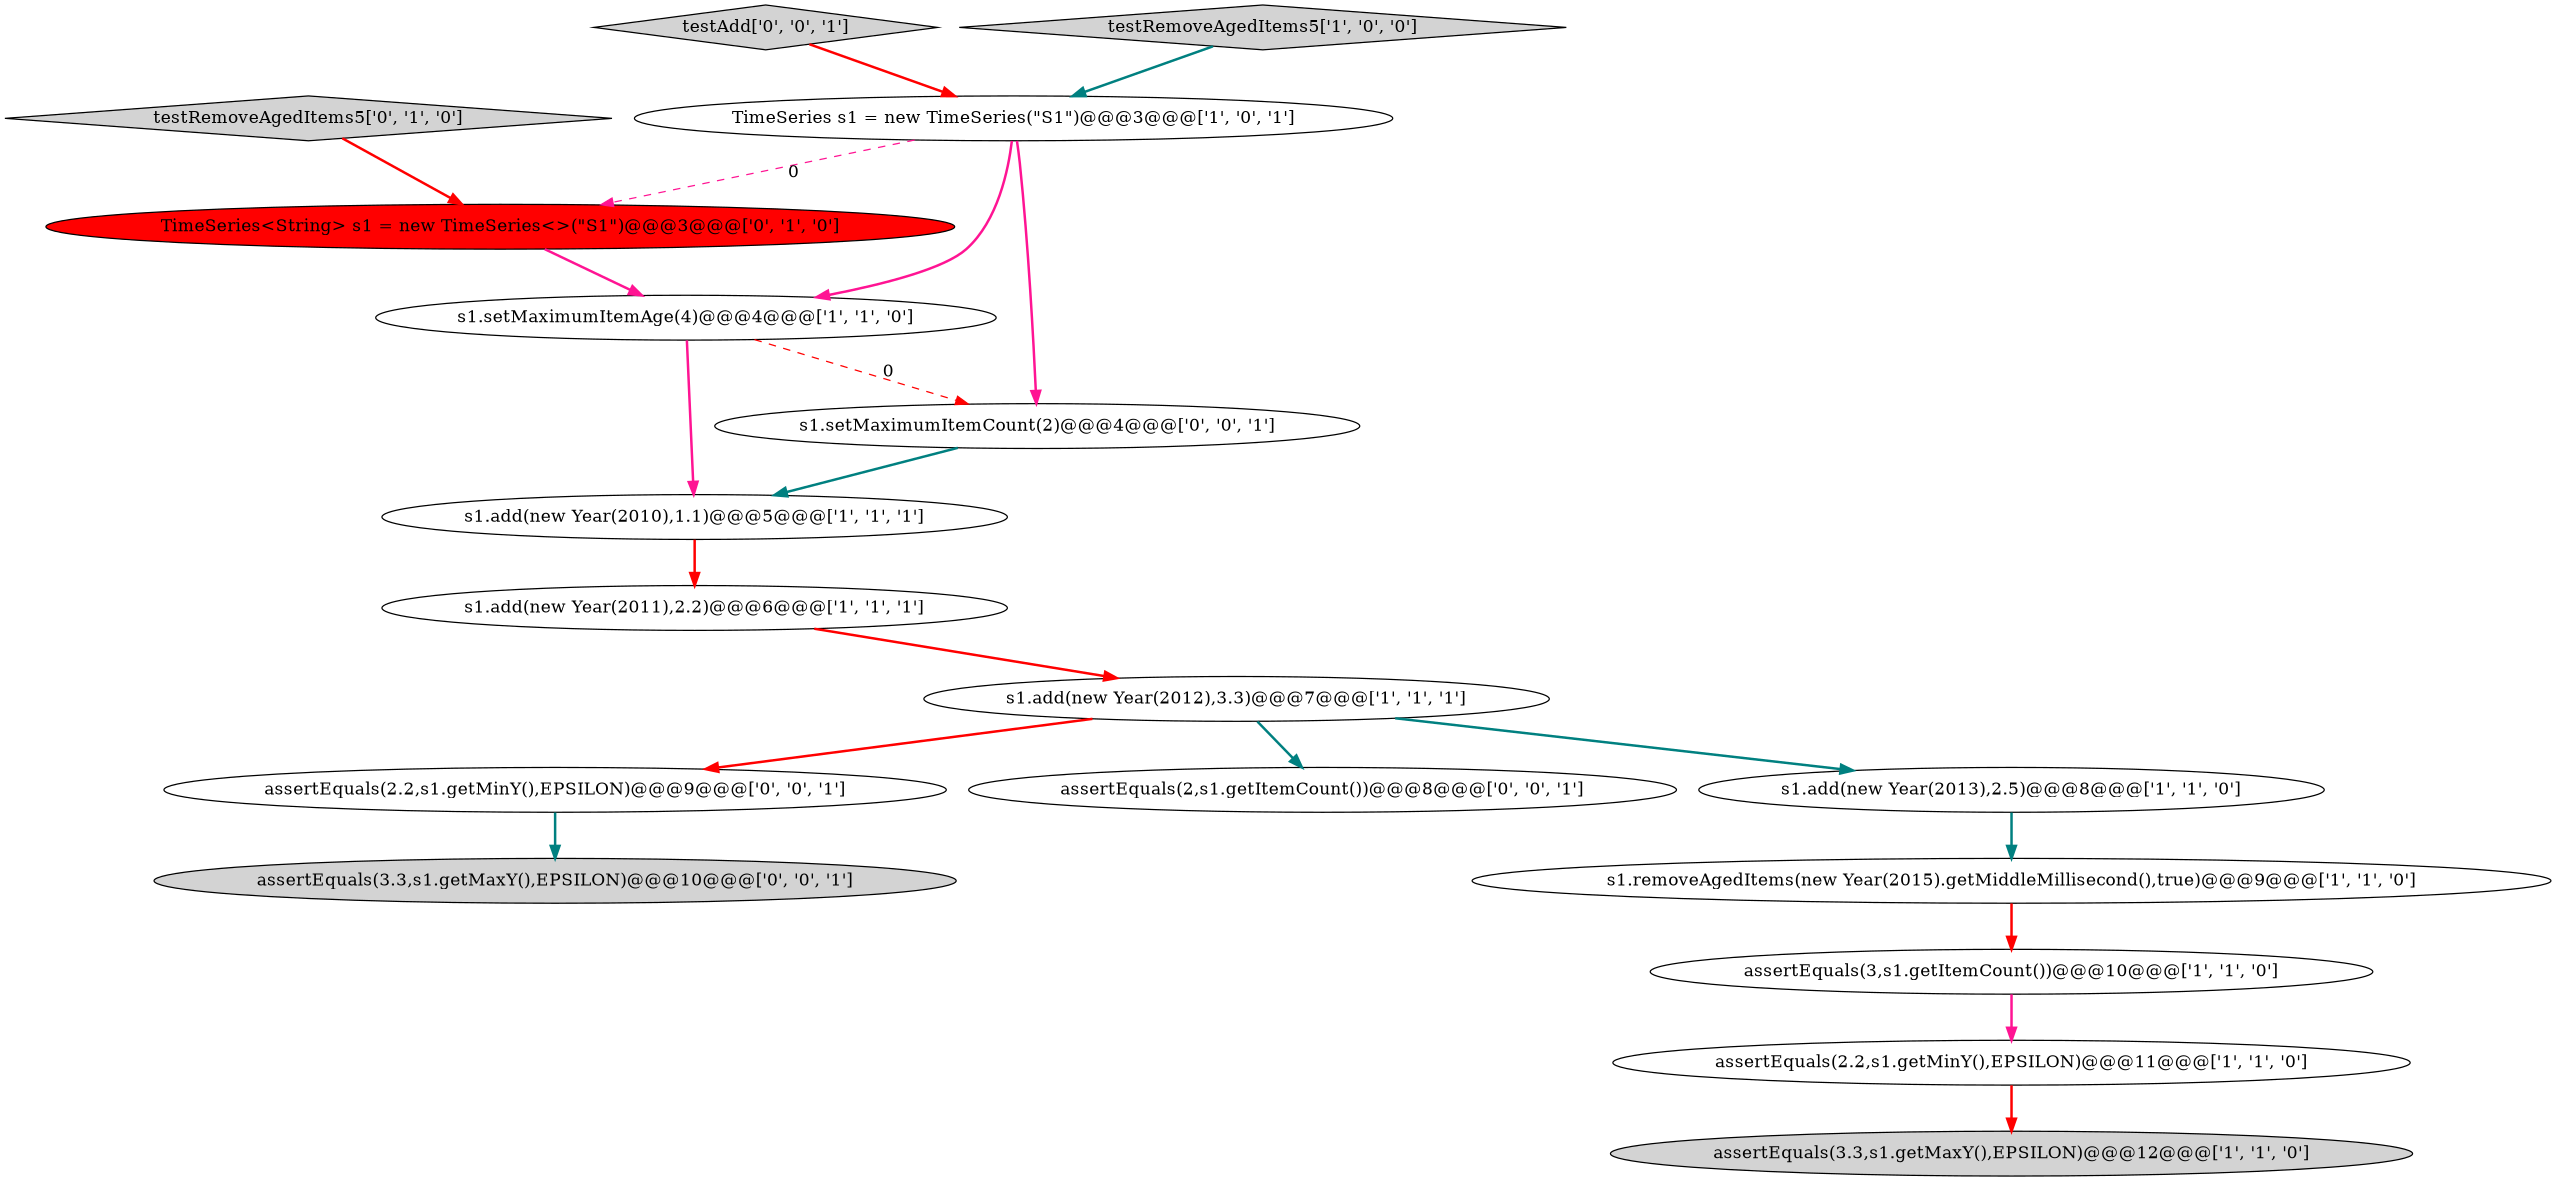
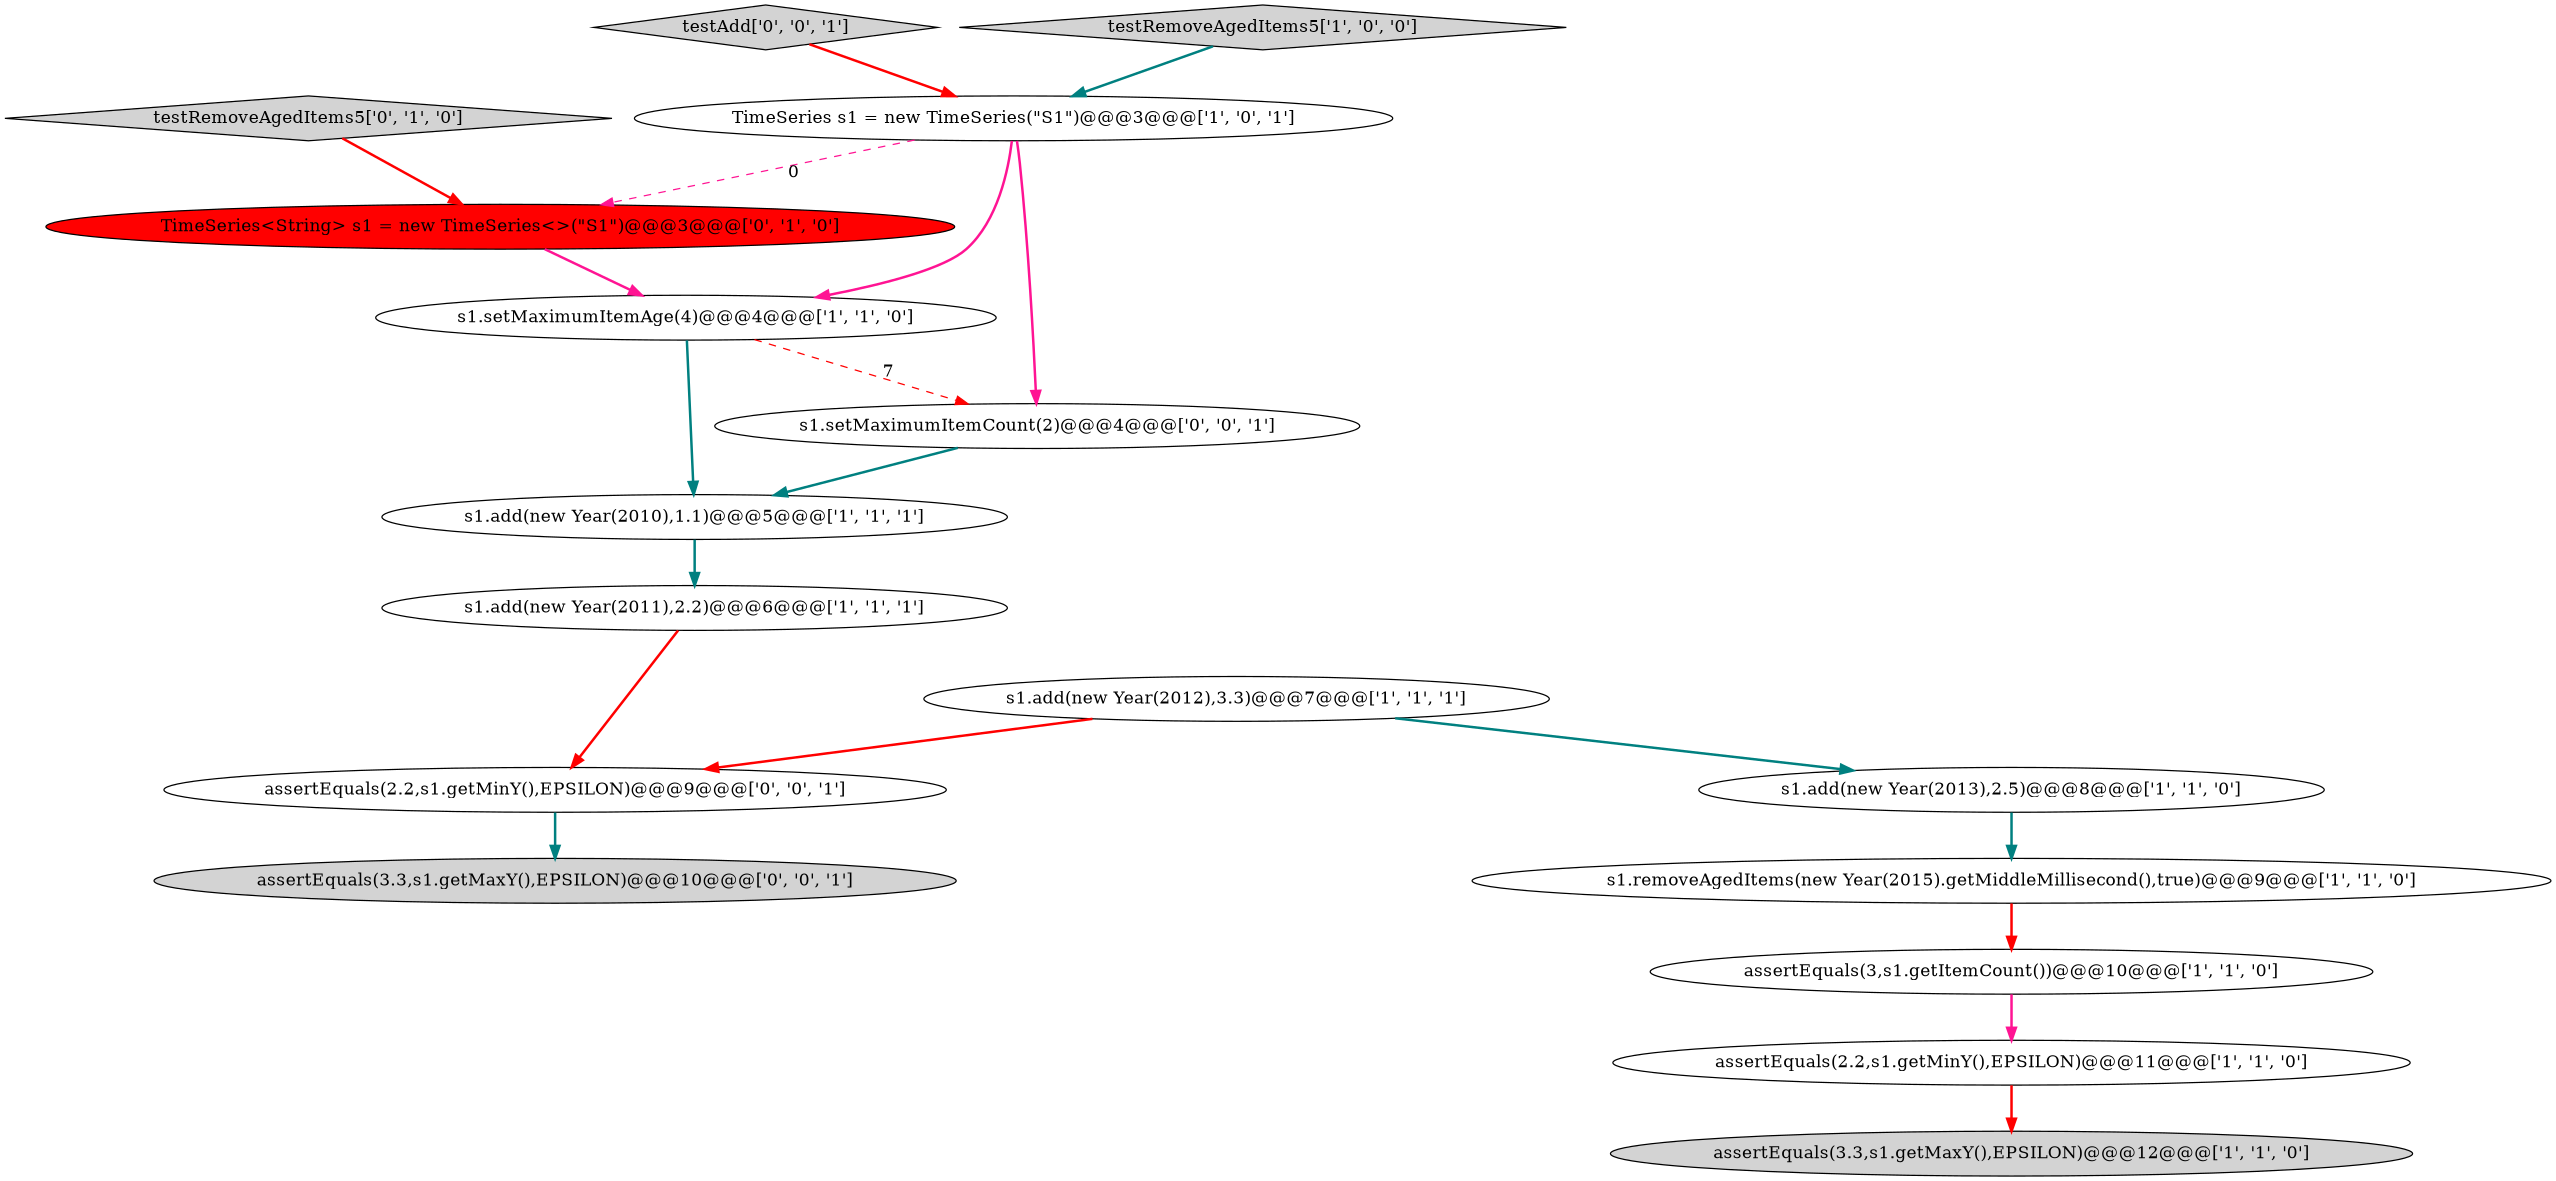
(889, 372) -> (889, 372)
(690, 411) -> (690, 411)
(695, 556) -> (695, 556)
(959, 652) -> (629, 694)
(1323, 790) -> none
